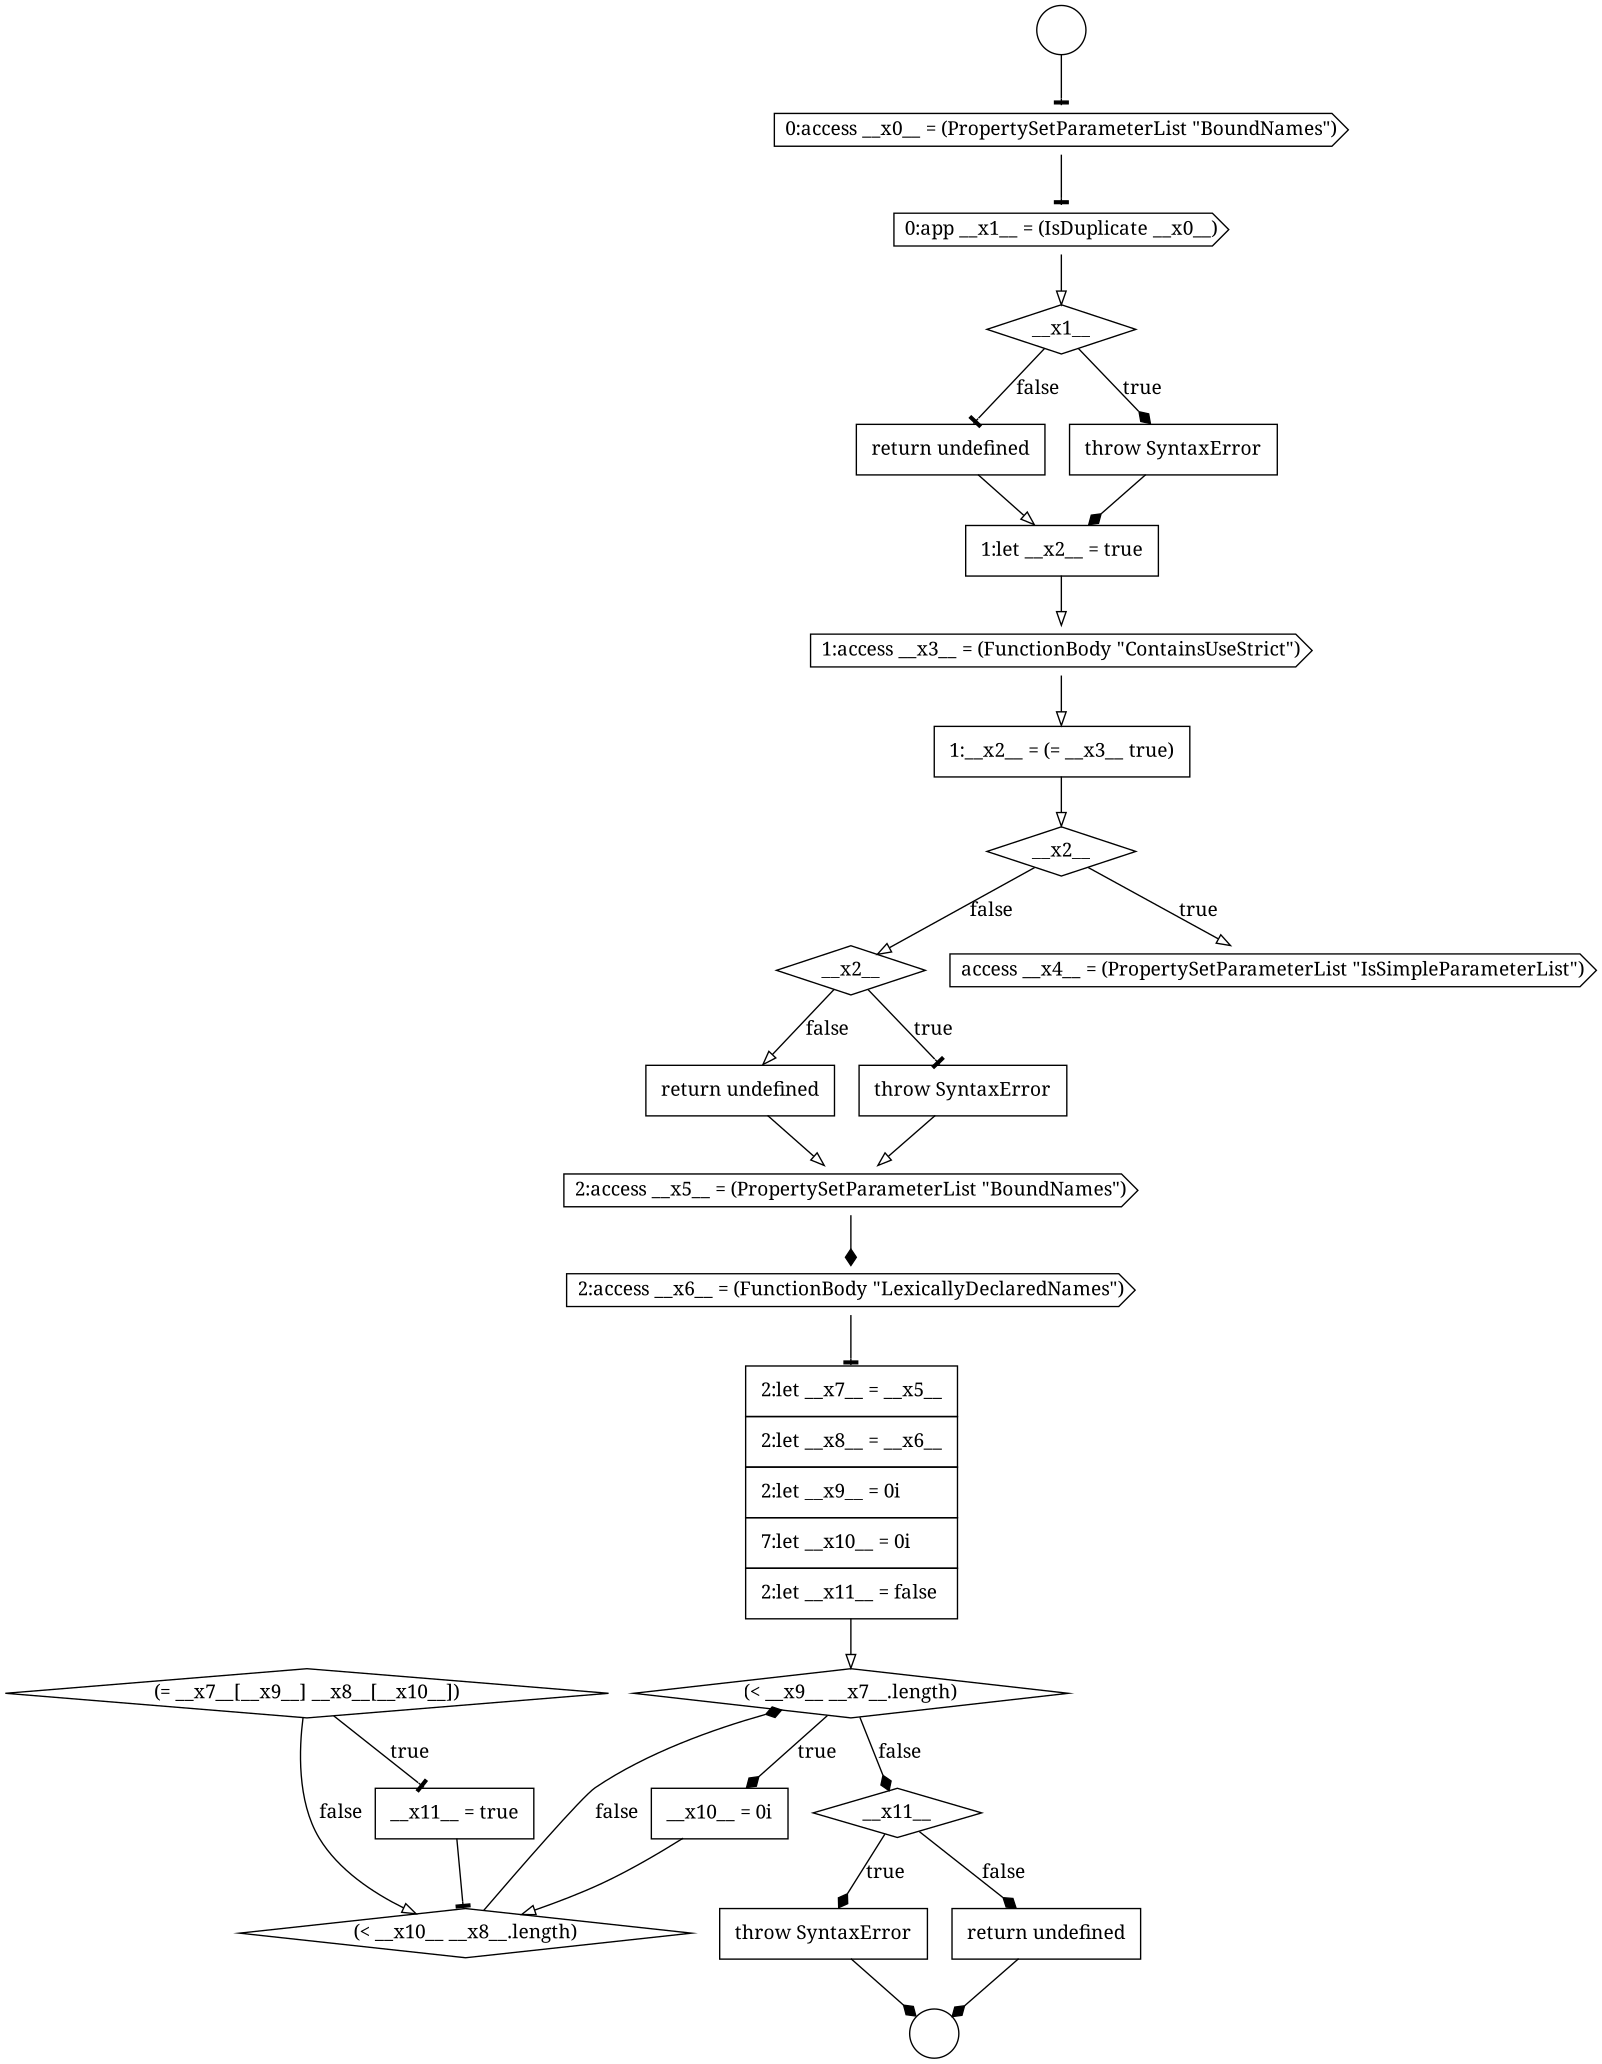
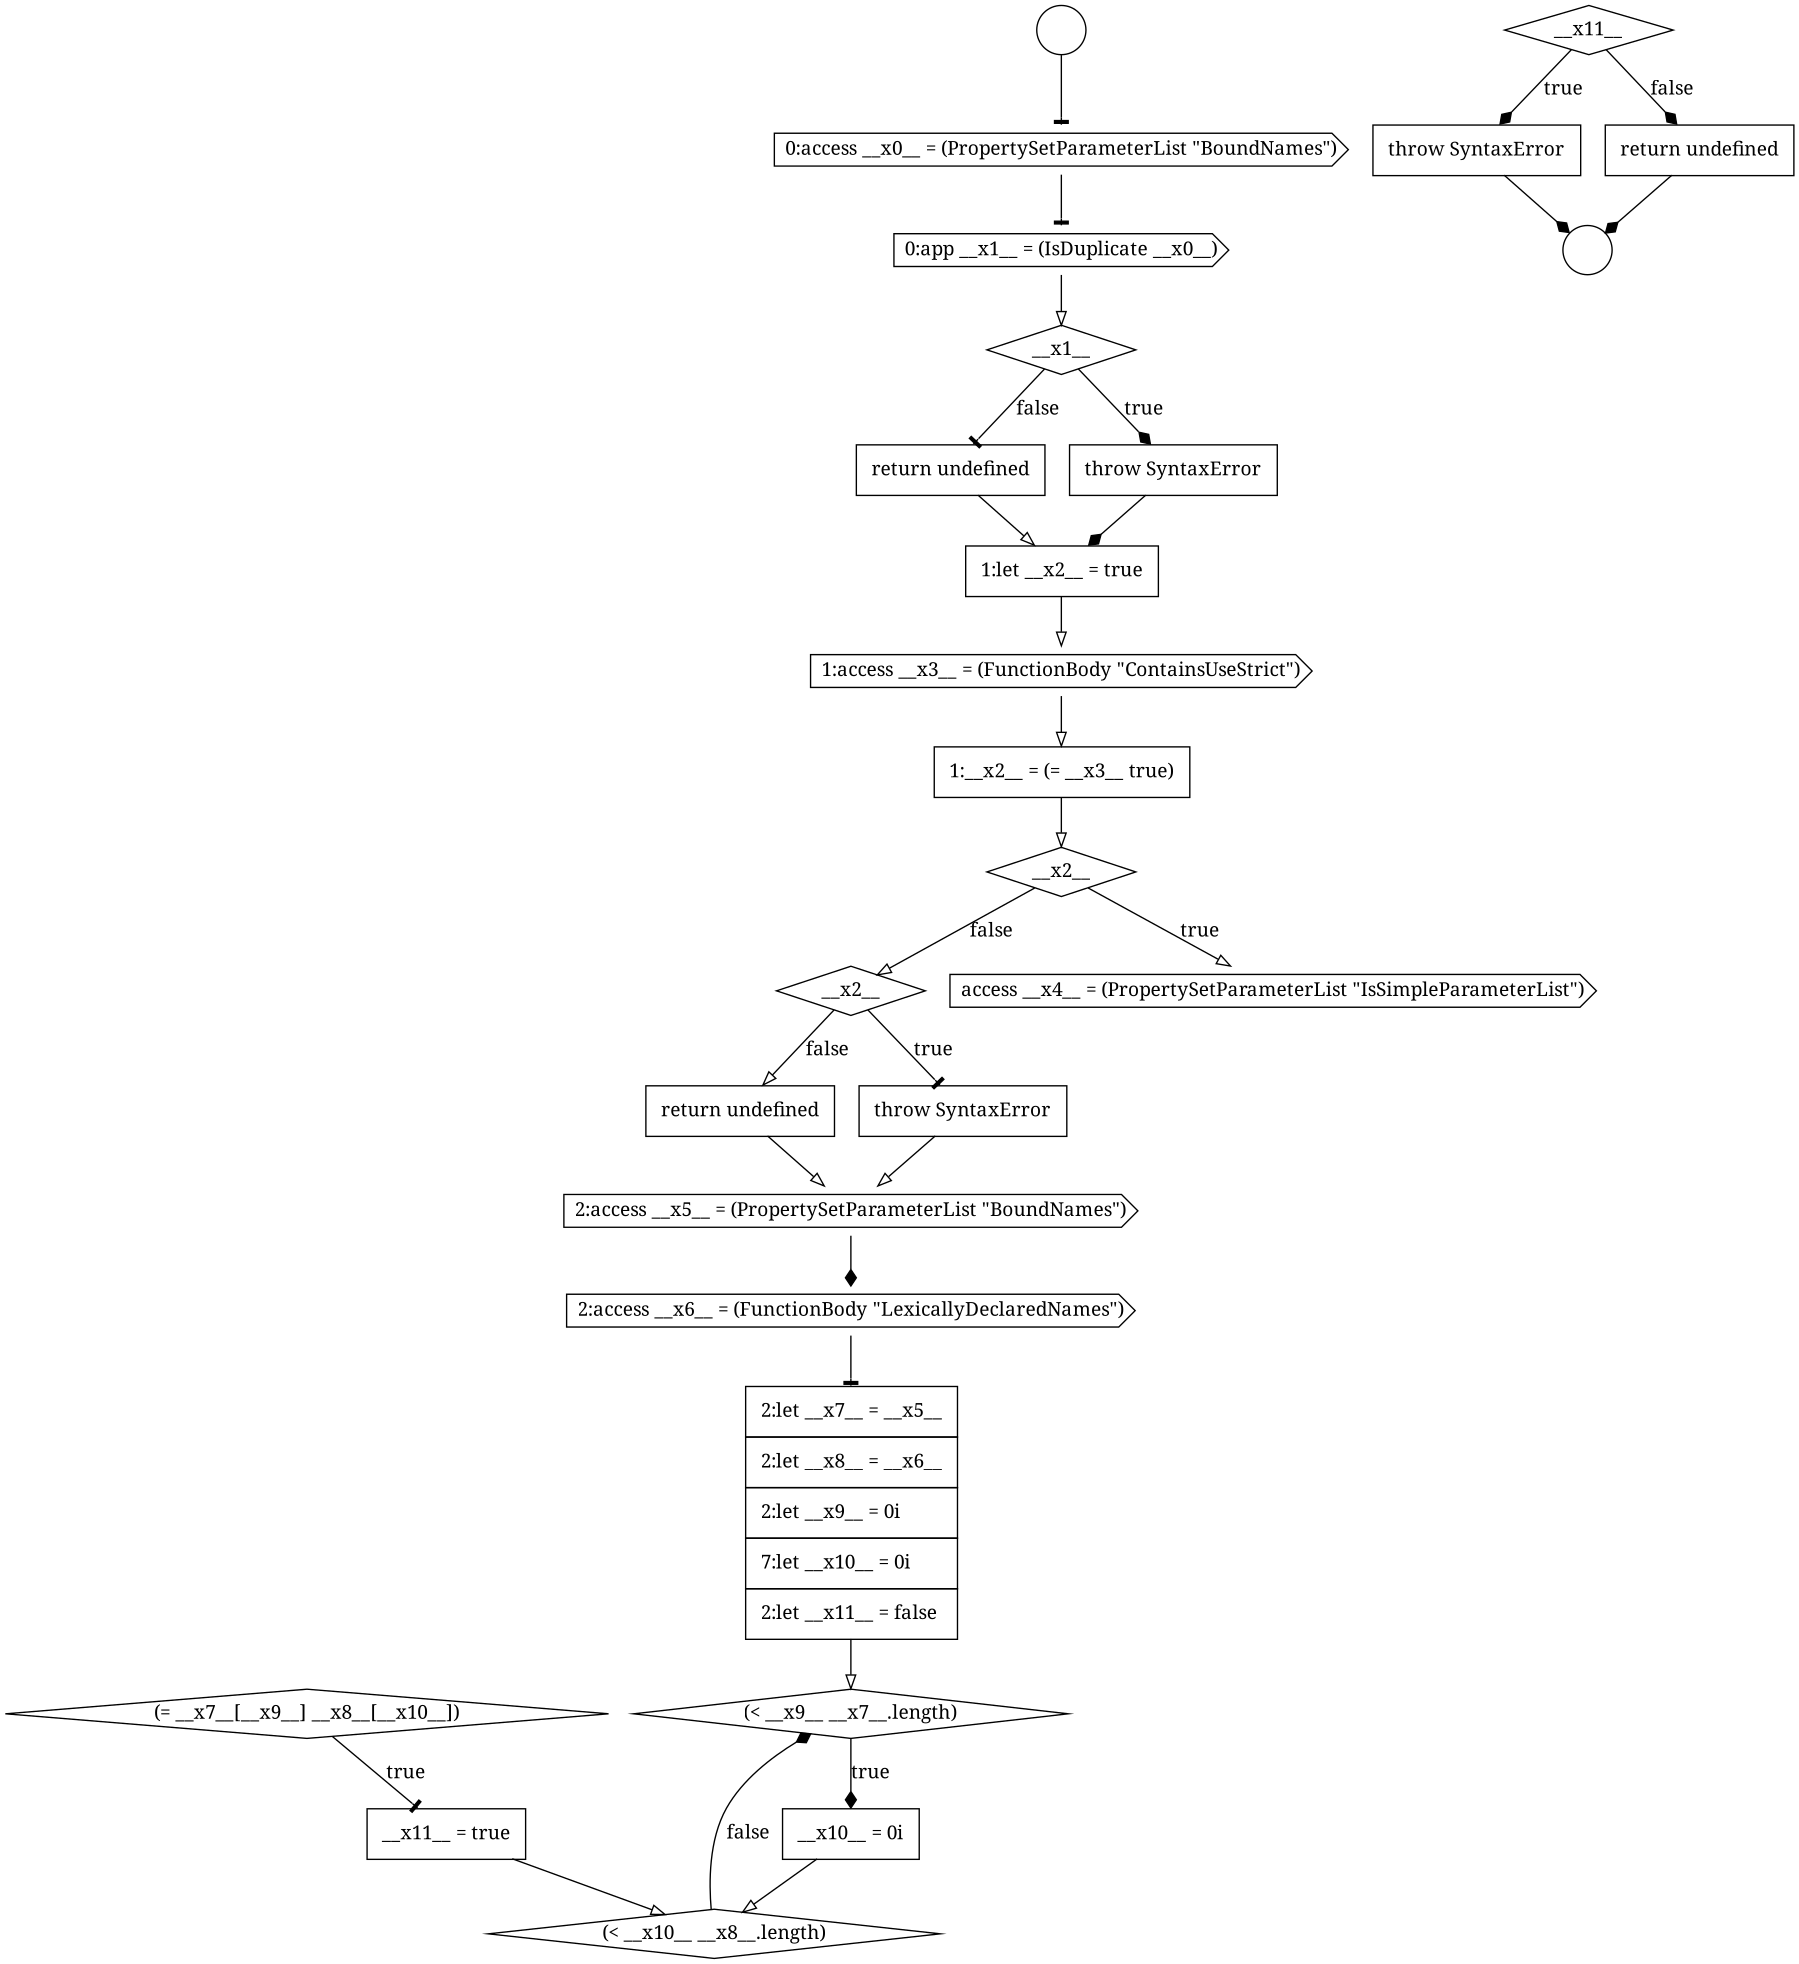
(871, 1746) -> none
(316, 1833) -> none
(460, 1870) -> (582, 1884)
